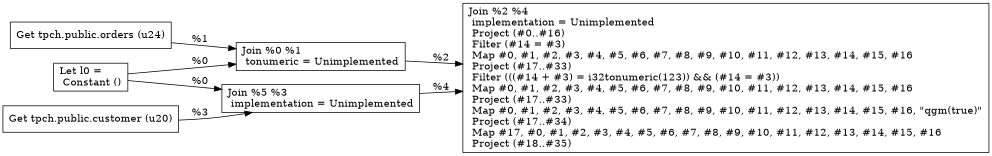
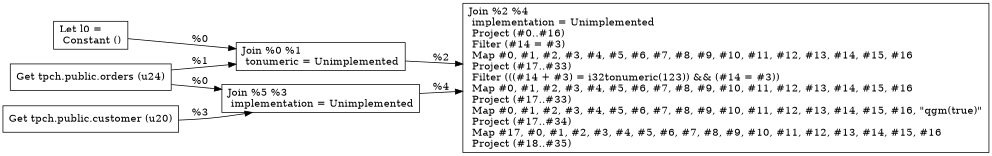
(171, 85) -> (193, 87)
